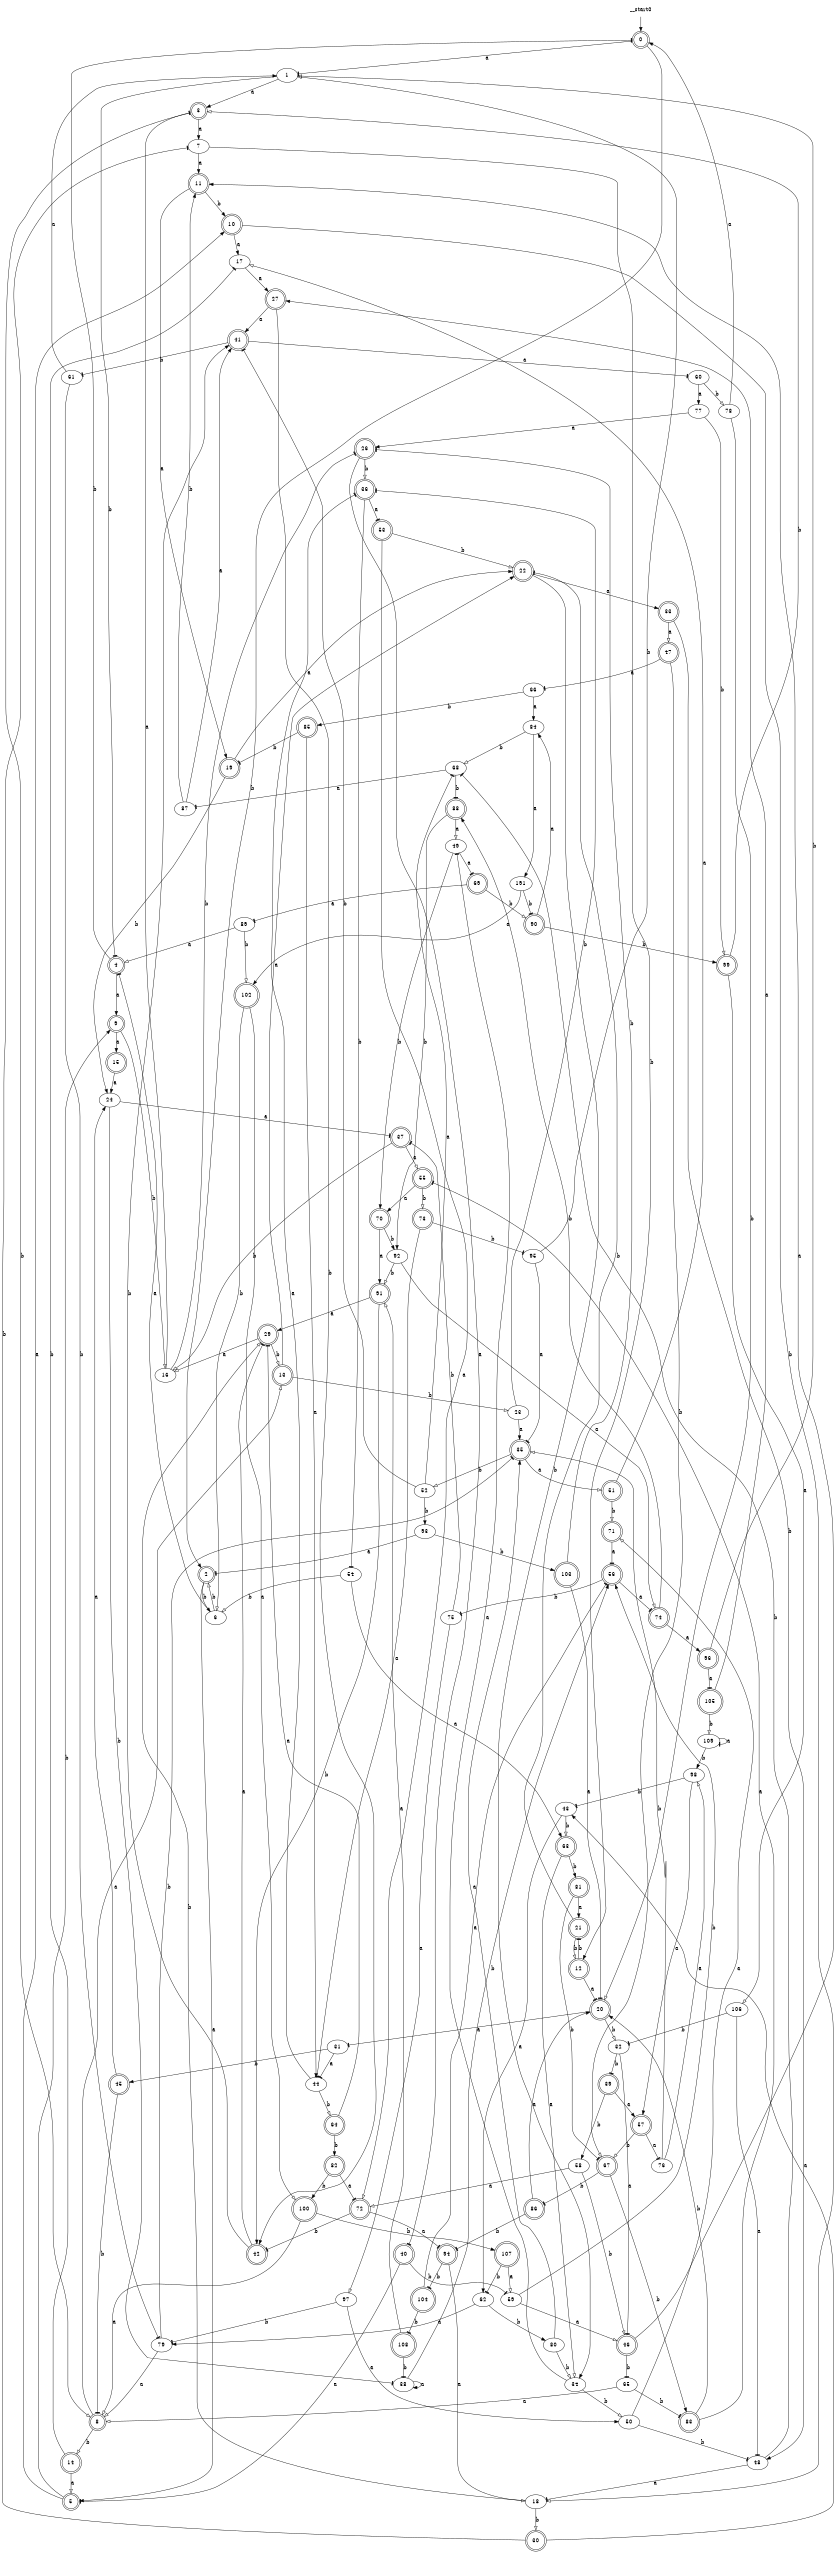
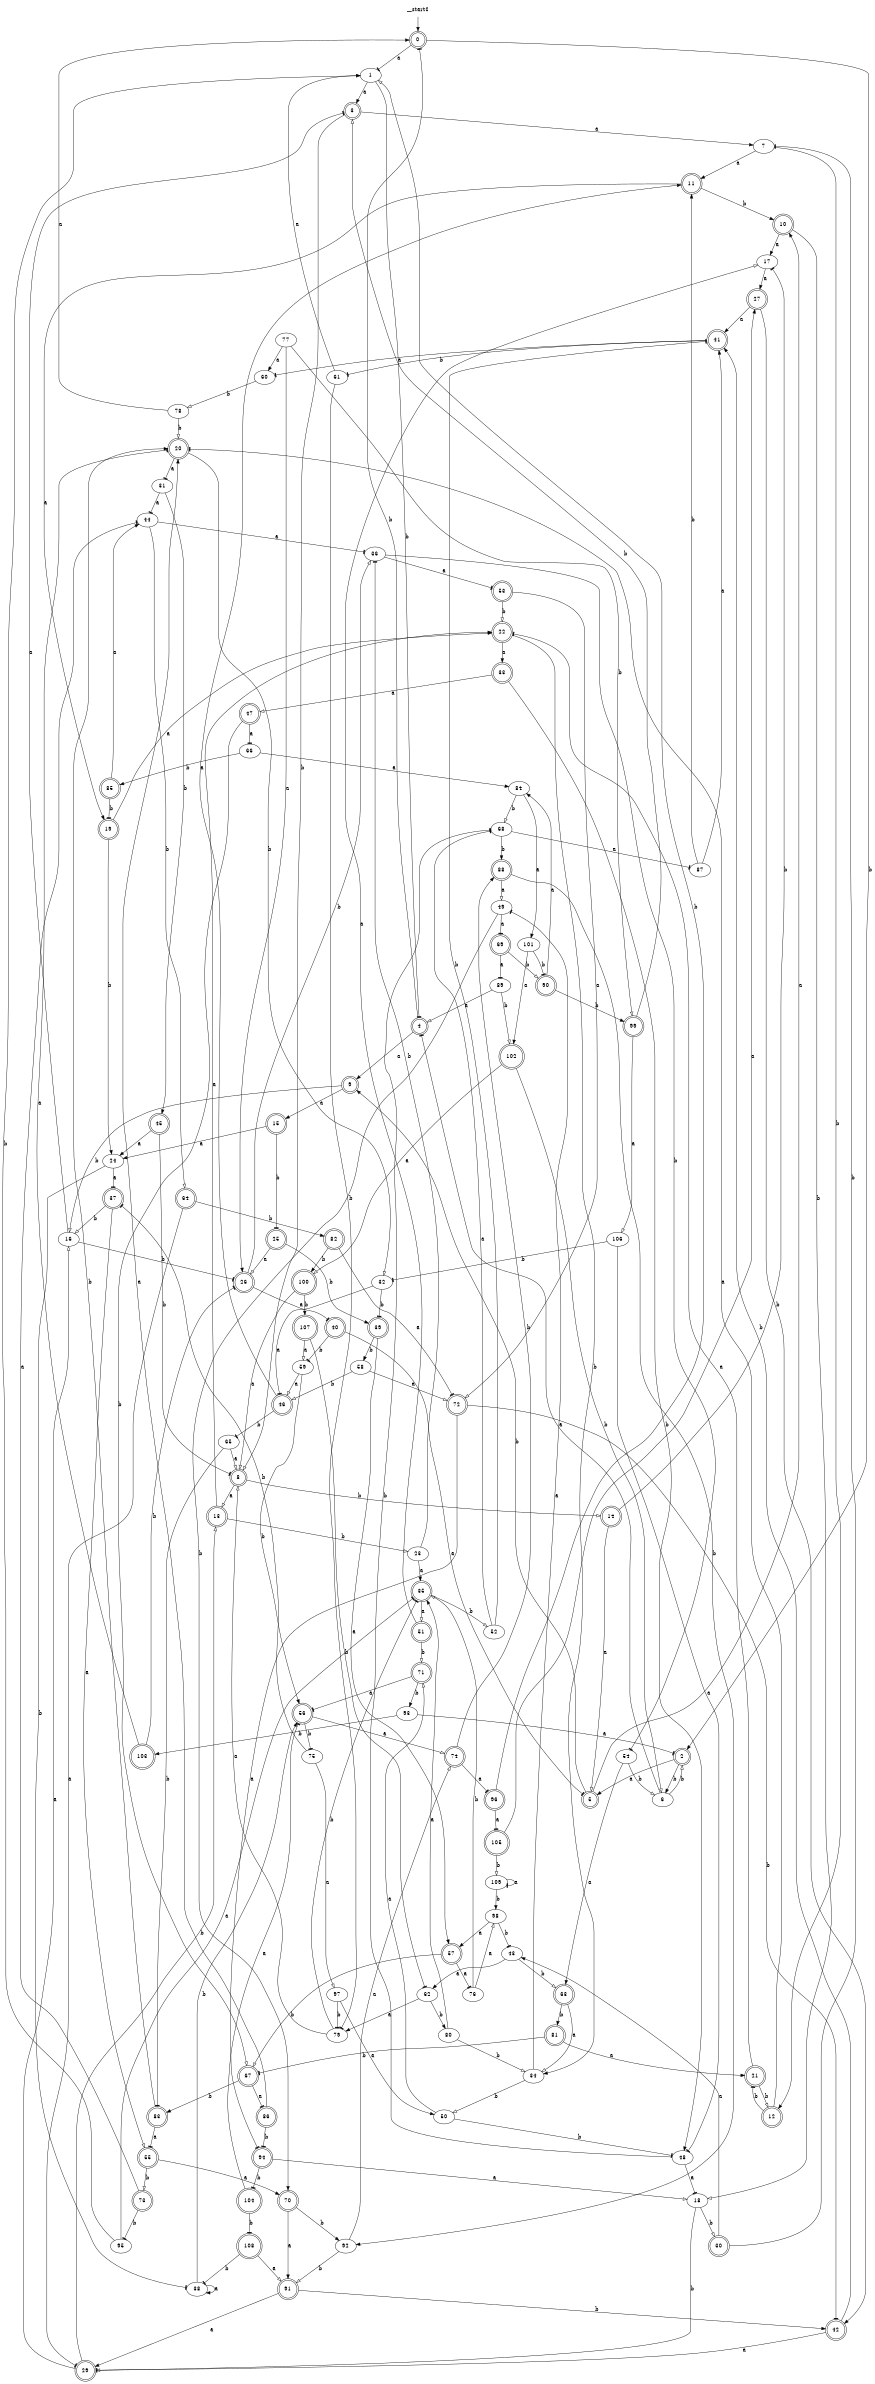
(699, 392) -> (276, 357)
(365, 489) -> (375, 554)
(456, 786) -> (502, 846)
(521, 884) -> (529, 945)
none -> (276, 1239)
(619, 1256) -> (721, 1367)
(425, 1509) -> (414, 1693)
(634, 1595) -> (377, 1735)
(682, 1637) -> (473, 1777)
(582, 2186) -> (261, 2097)
